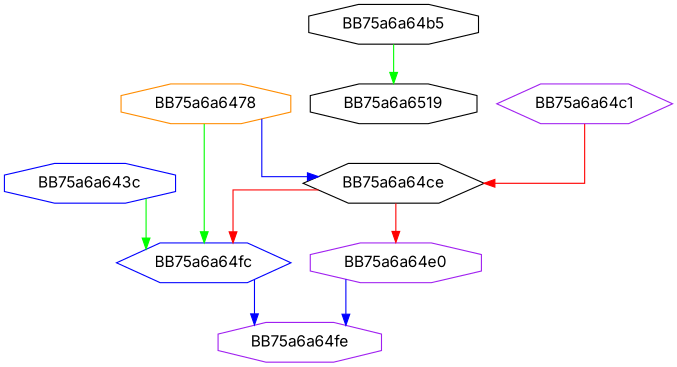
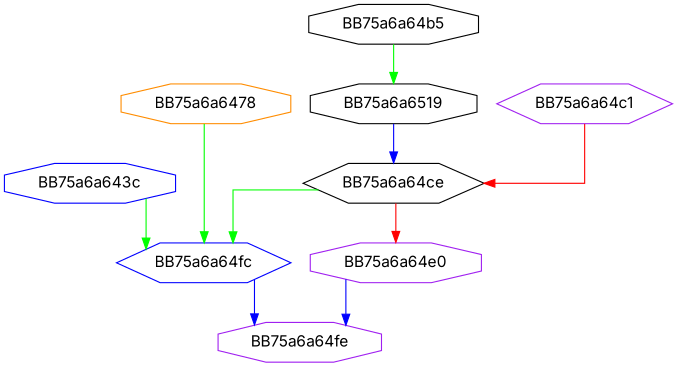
(262, 171) -> (394, 138)
(255, 190) -> (255, 190)
